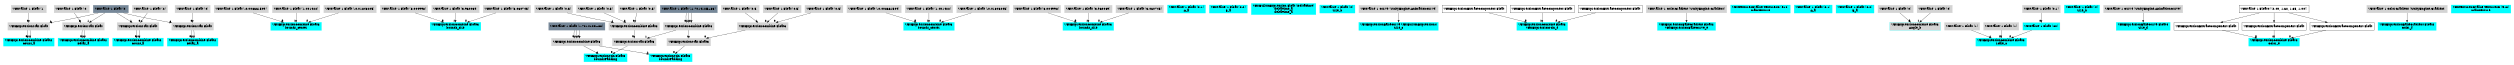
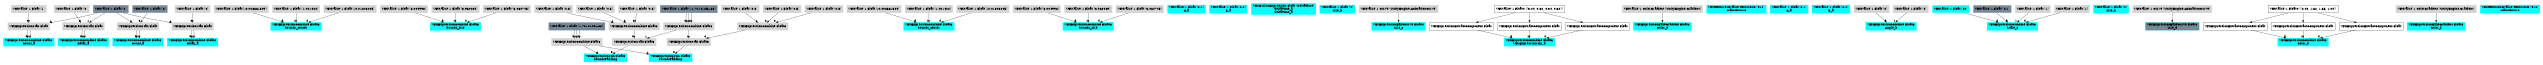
(150, 9) -> (150, 9)
none -> (1529, 9)
(2041, 9) -> (1992, 9)
(2041, 17) -> (2001, 17)
(1399, 26) -> (1399, 26)
(1687, 26) -> (1662, 26)
(1915, 26) -> (1891, 26)
(2143, 26) -> (2172, 26)
